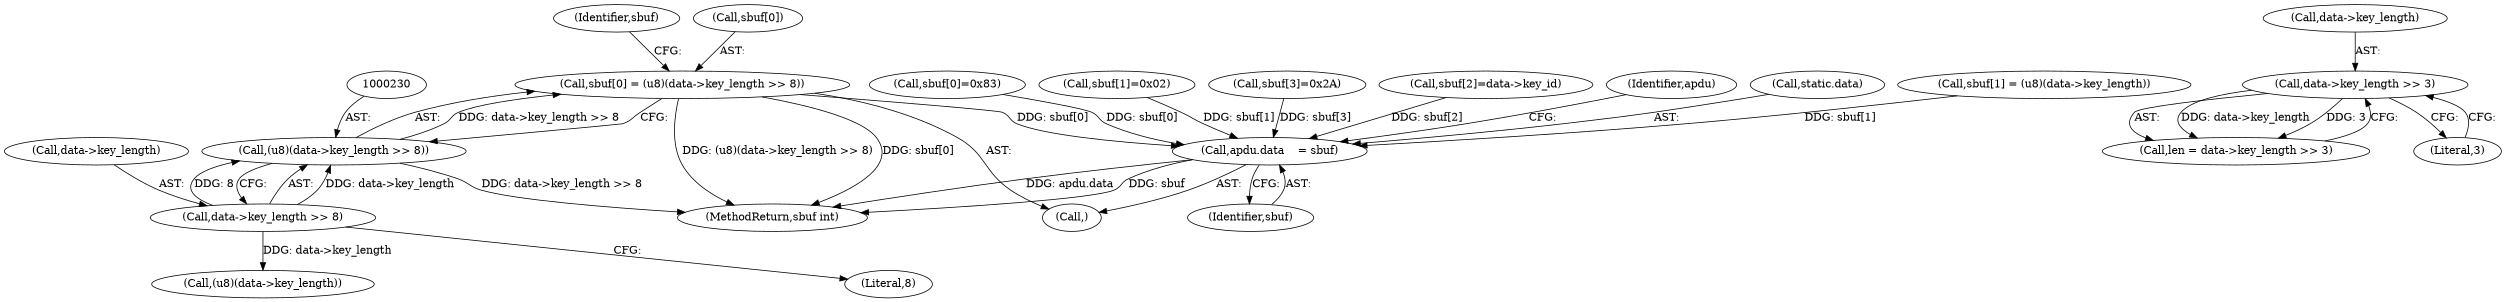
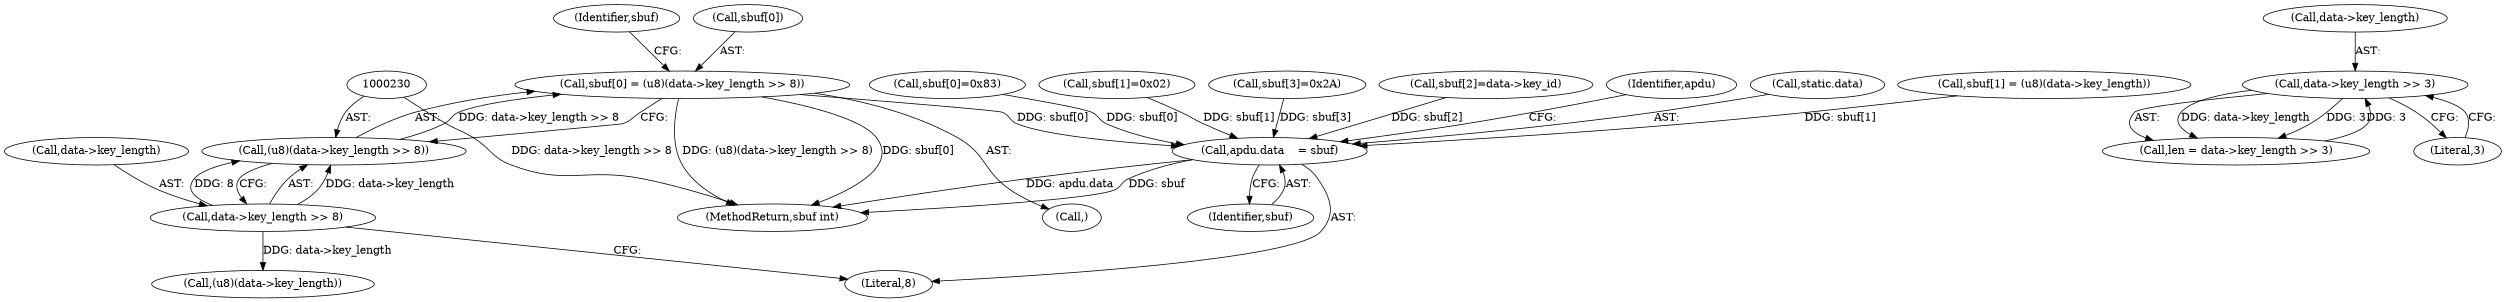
(2386, 118) -> (2386, 118)
(1178, 193) -> (1172, 263)
(536, 200) -> (558, 175)
